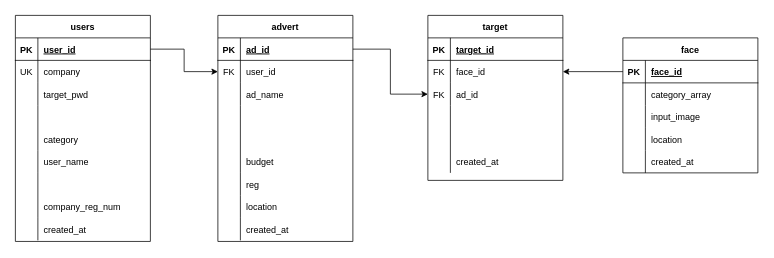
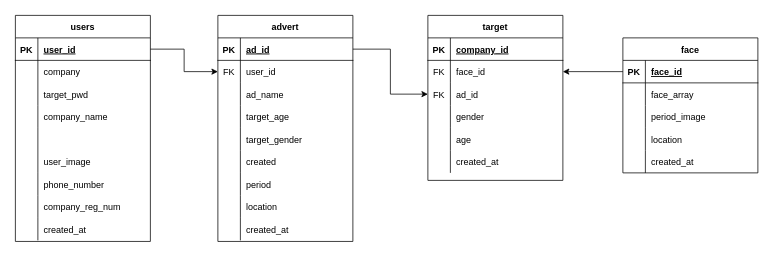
(478, 50) -> (480, 50)
(27, 72) -> none
(686, 95) -> (676, 95)
none -> (94, 117)
none -> (297, 117)
none -> (507, 117)
(676, 117) -> (679, 117)
(94, 139) -> none
none -> (297, 139)
none -> (507, 139)
(66, 162) -> (68, 162)
(261, 162) -> (264, 162)
none -> (94, 184)
(254, 185) -> (260, 185)
